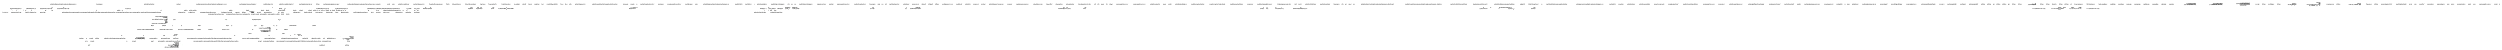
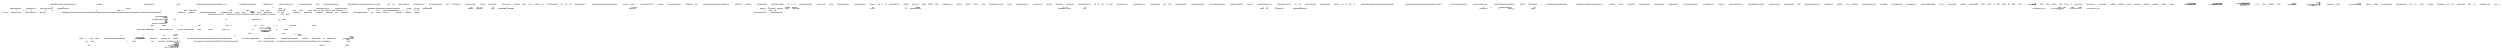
(276, 19) -> (282, 21)
